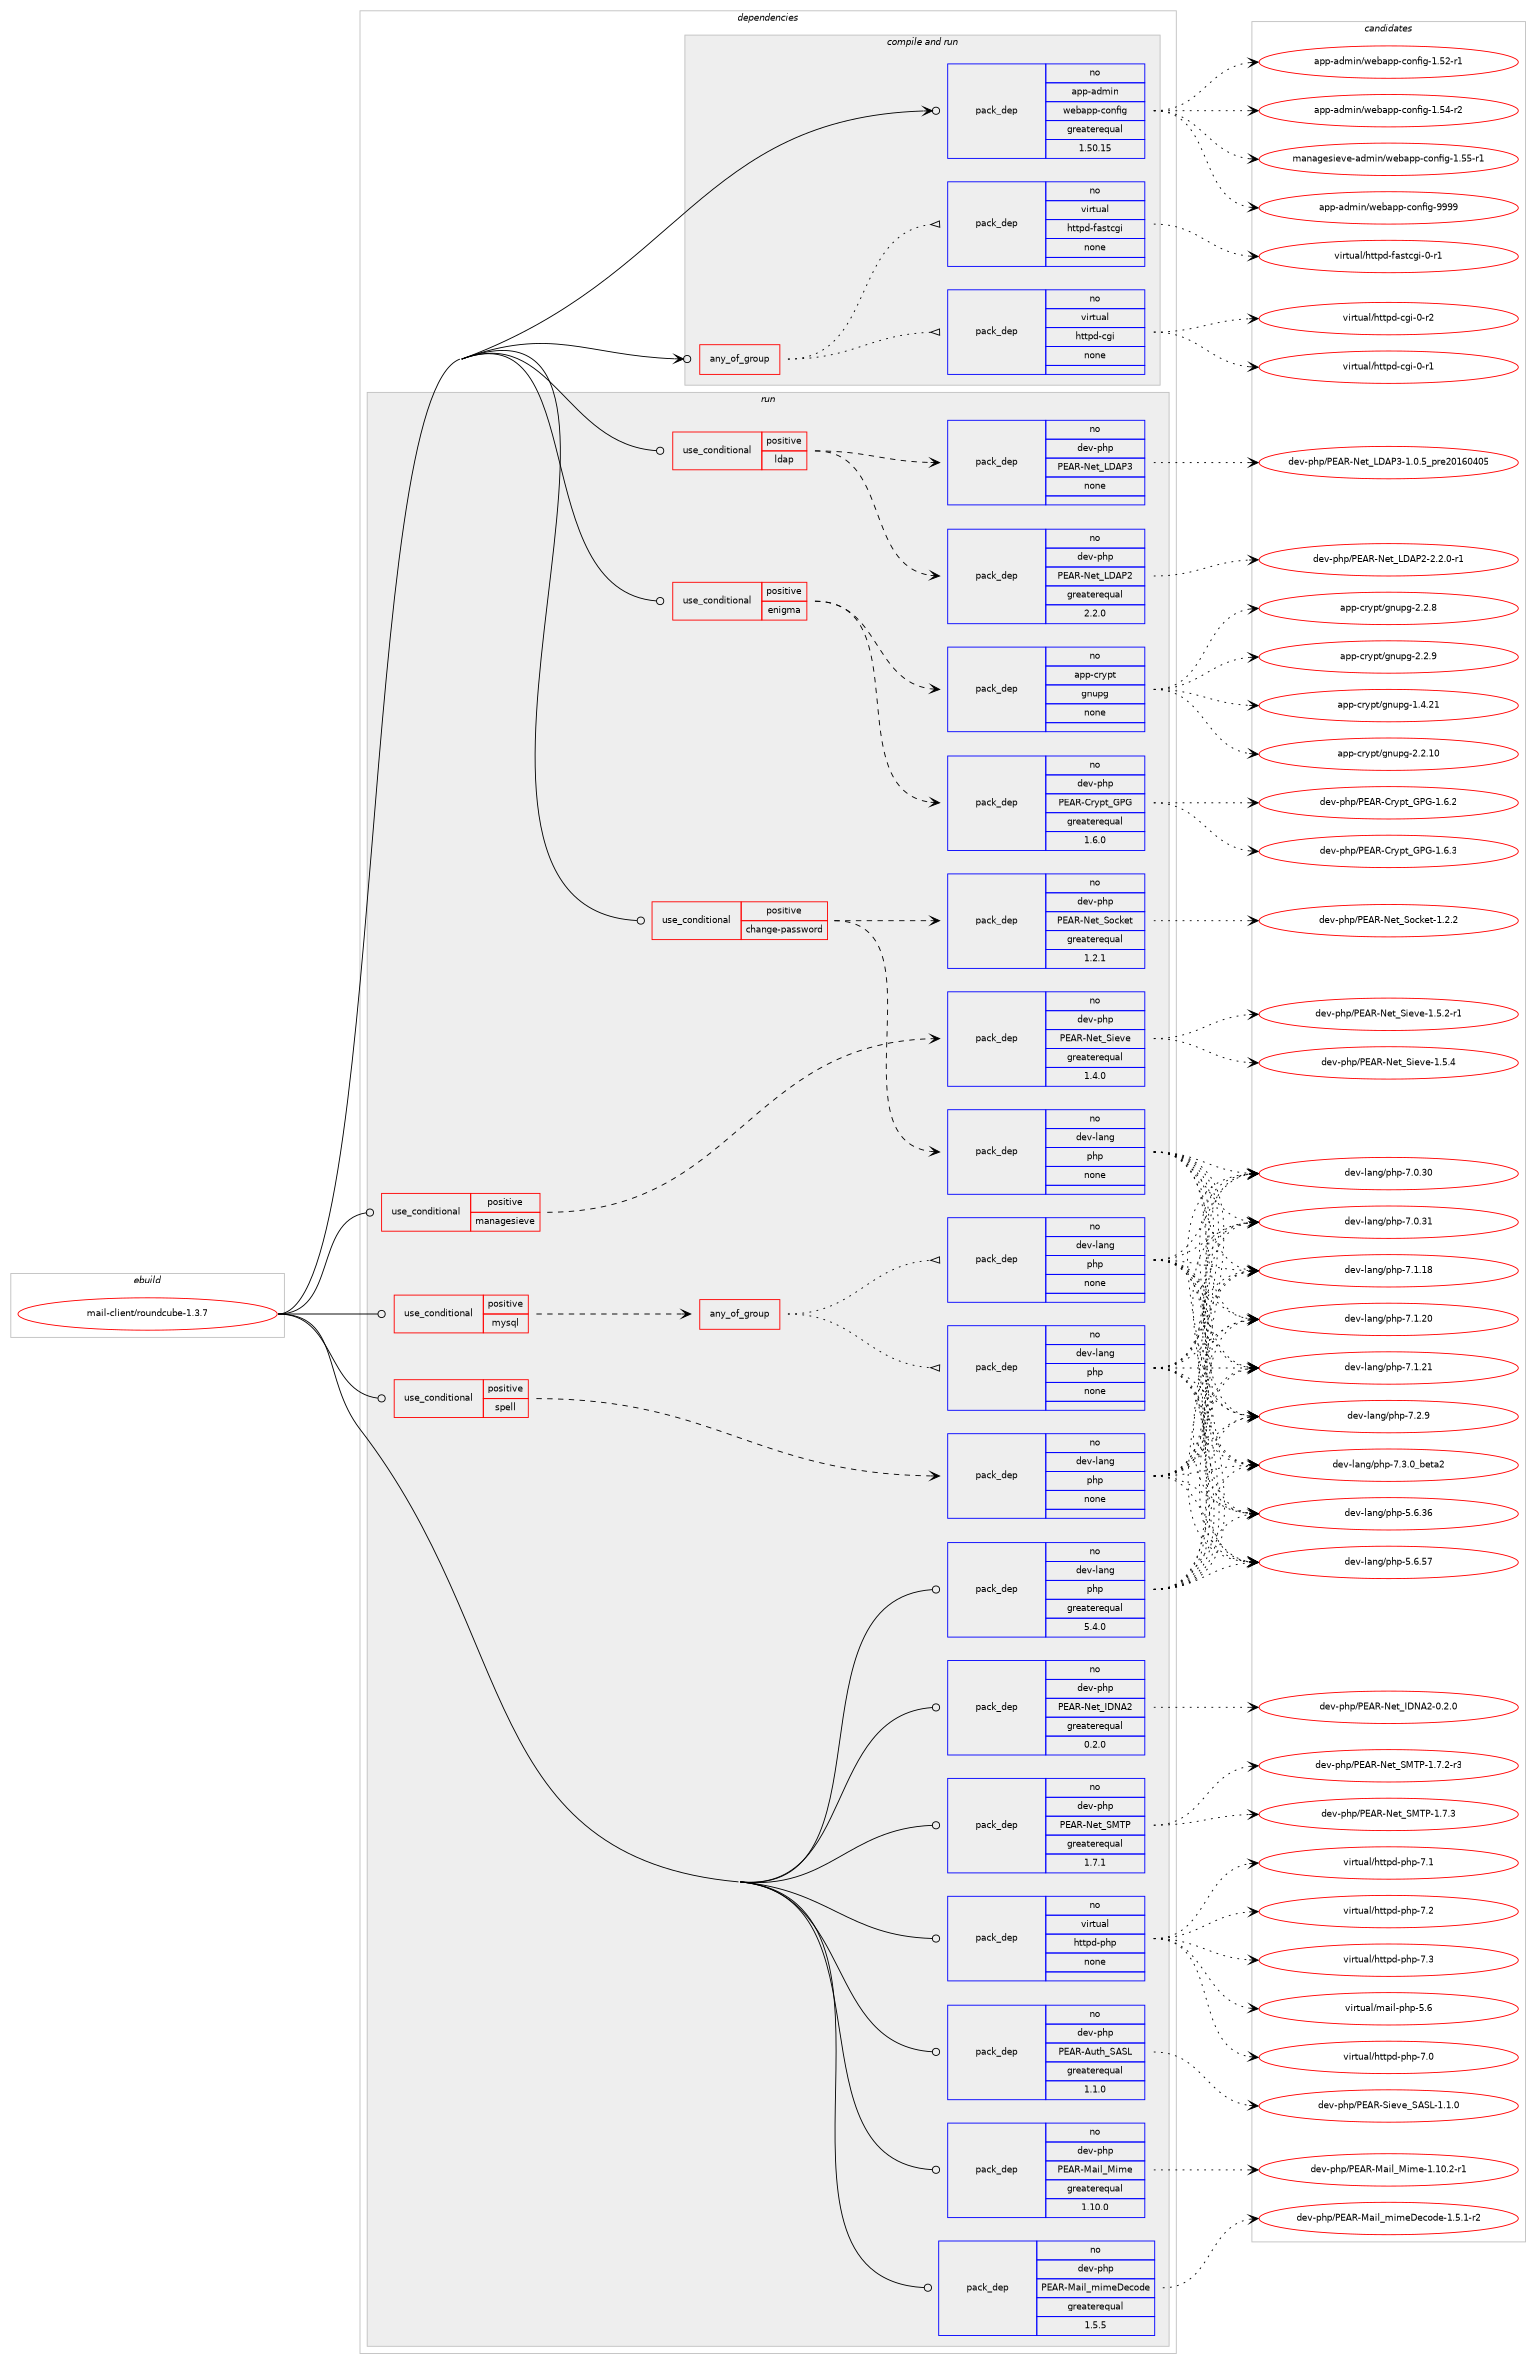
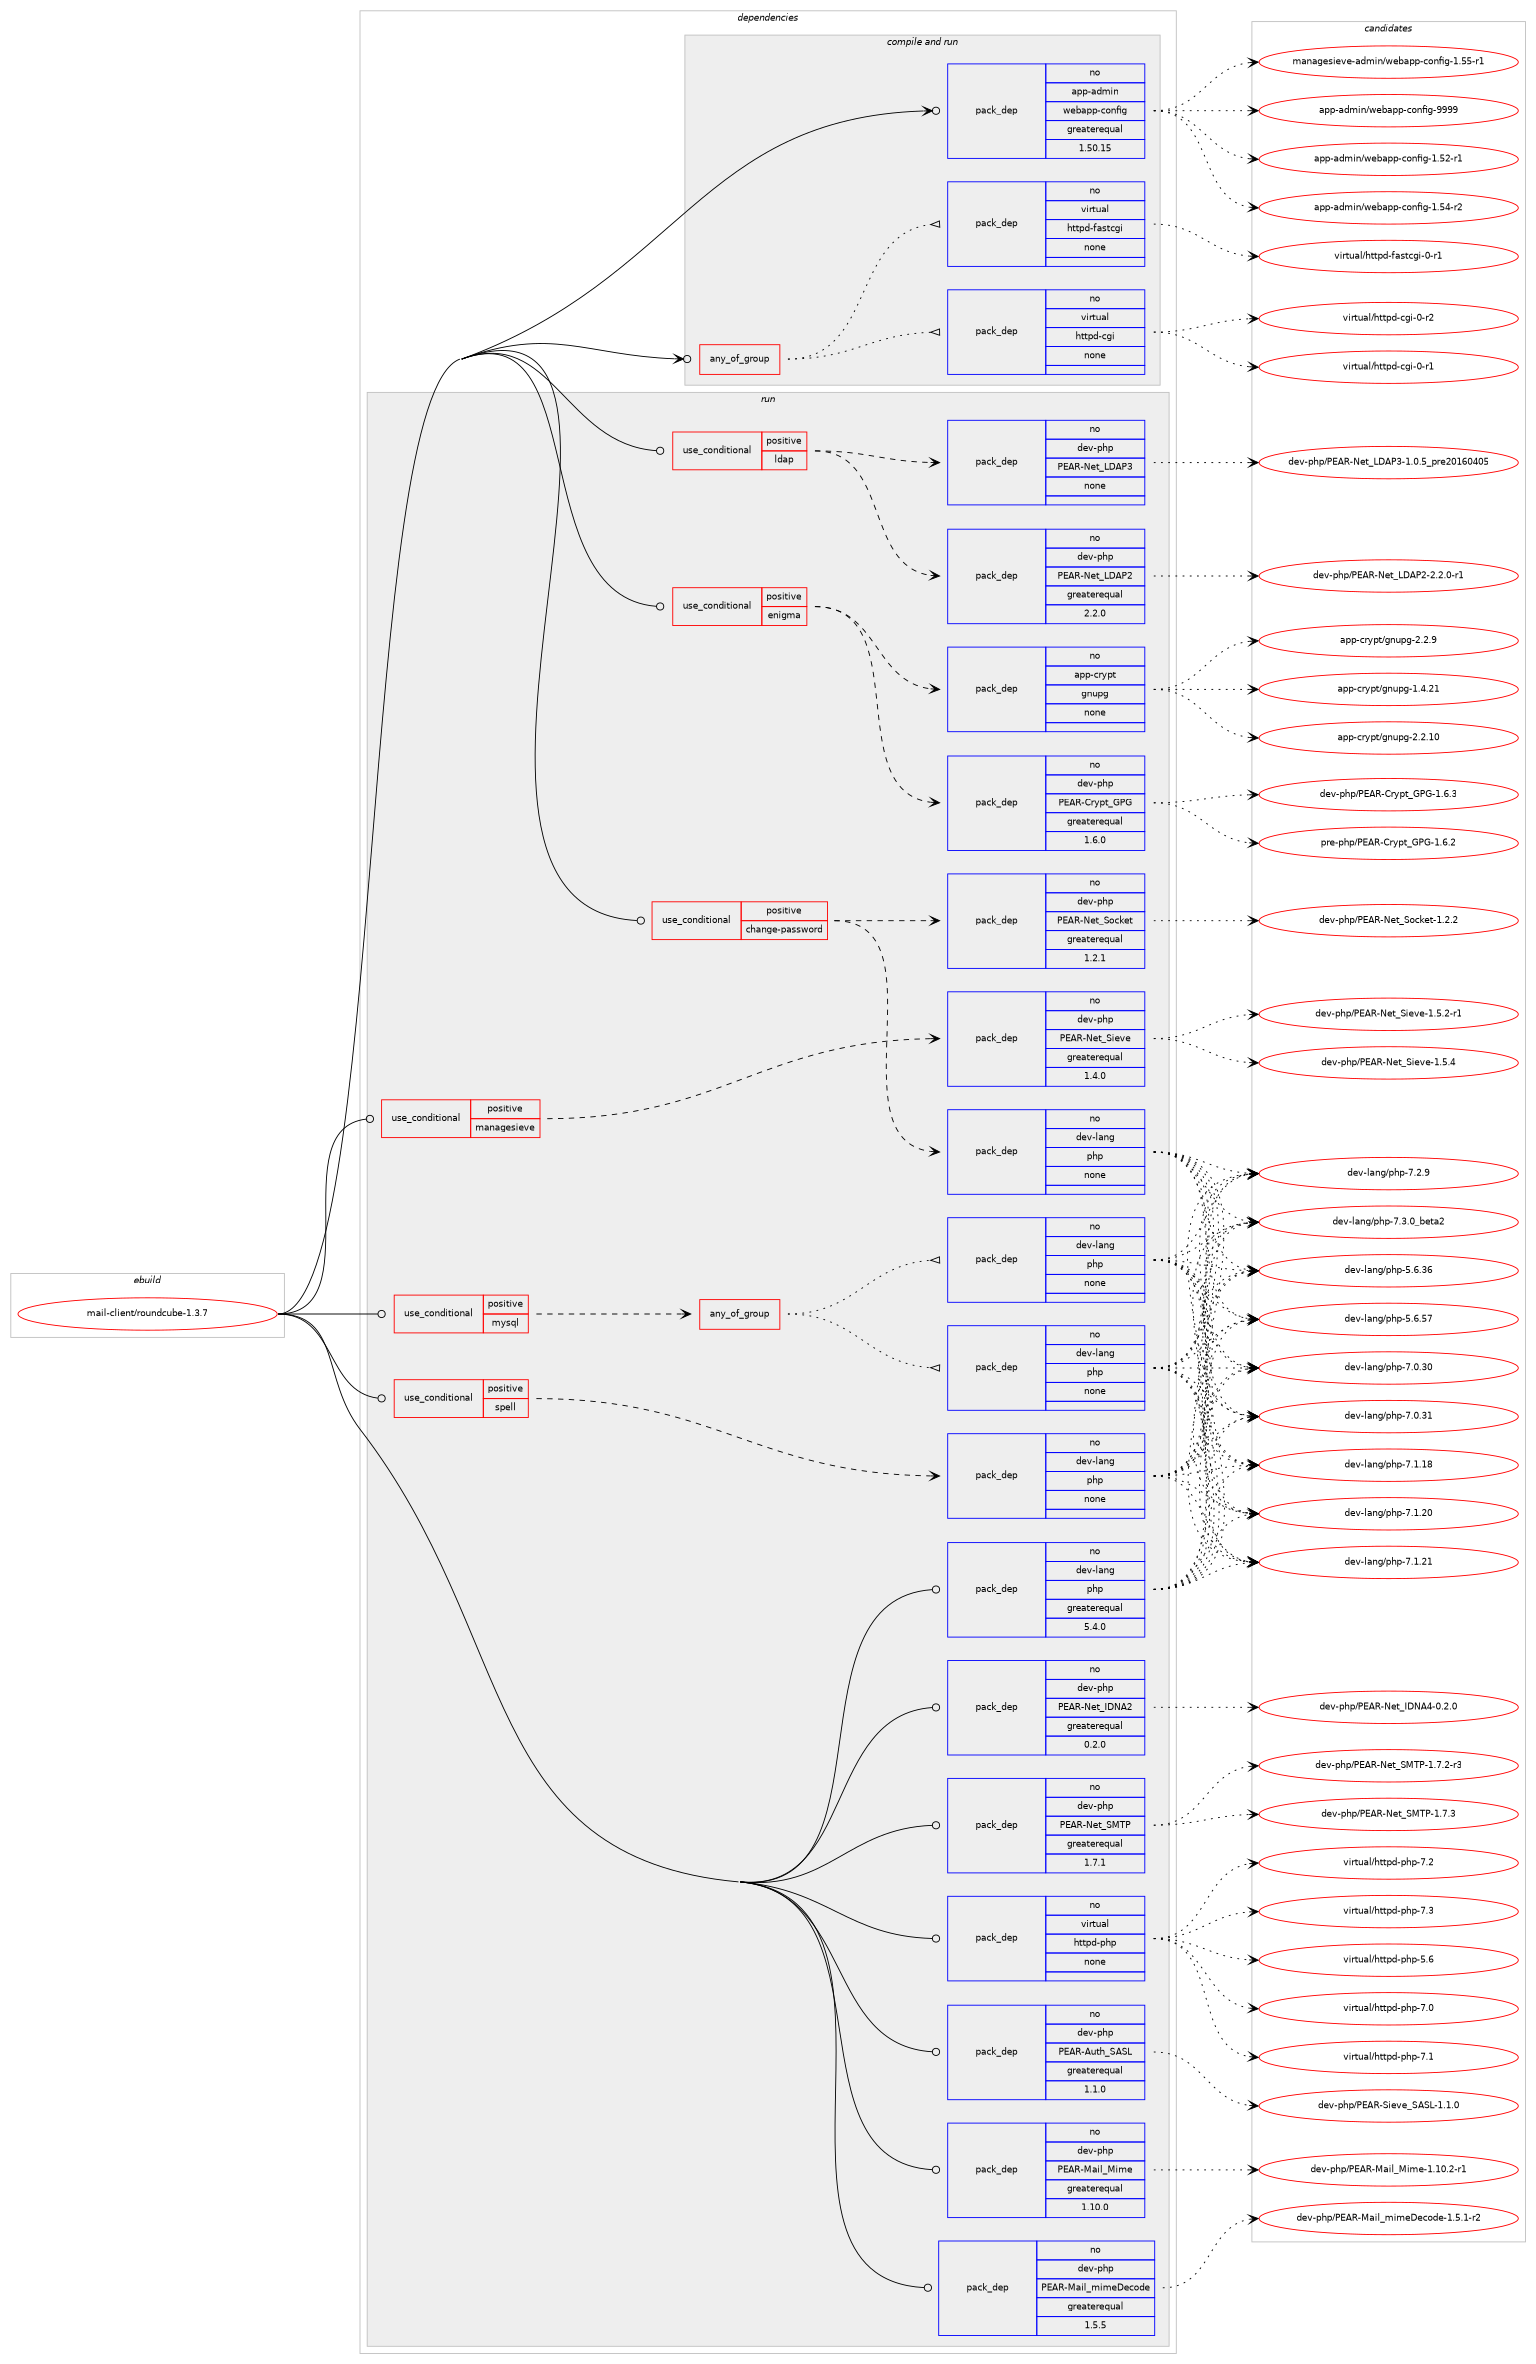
(1389, 608) -> none
(1389, 803) -> (1389, 843)
(1389, 1707) -> (1389, 1707)
(1389, 2009) -> (1389, 1960)
